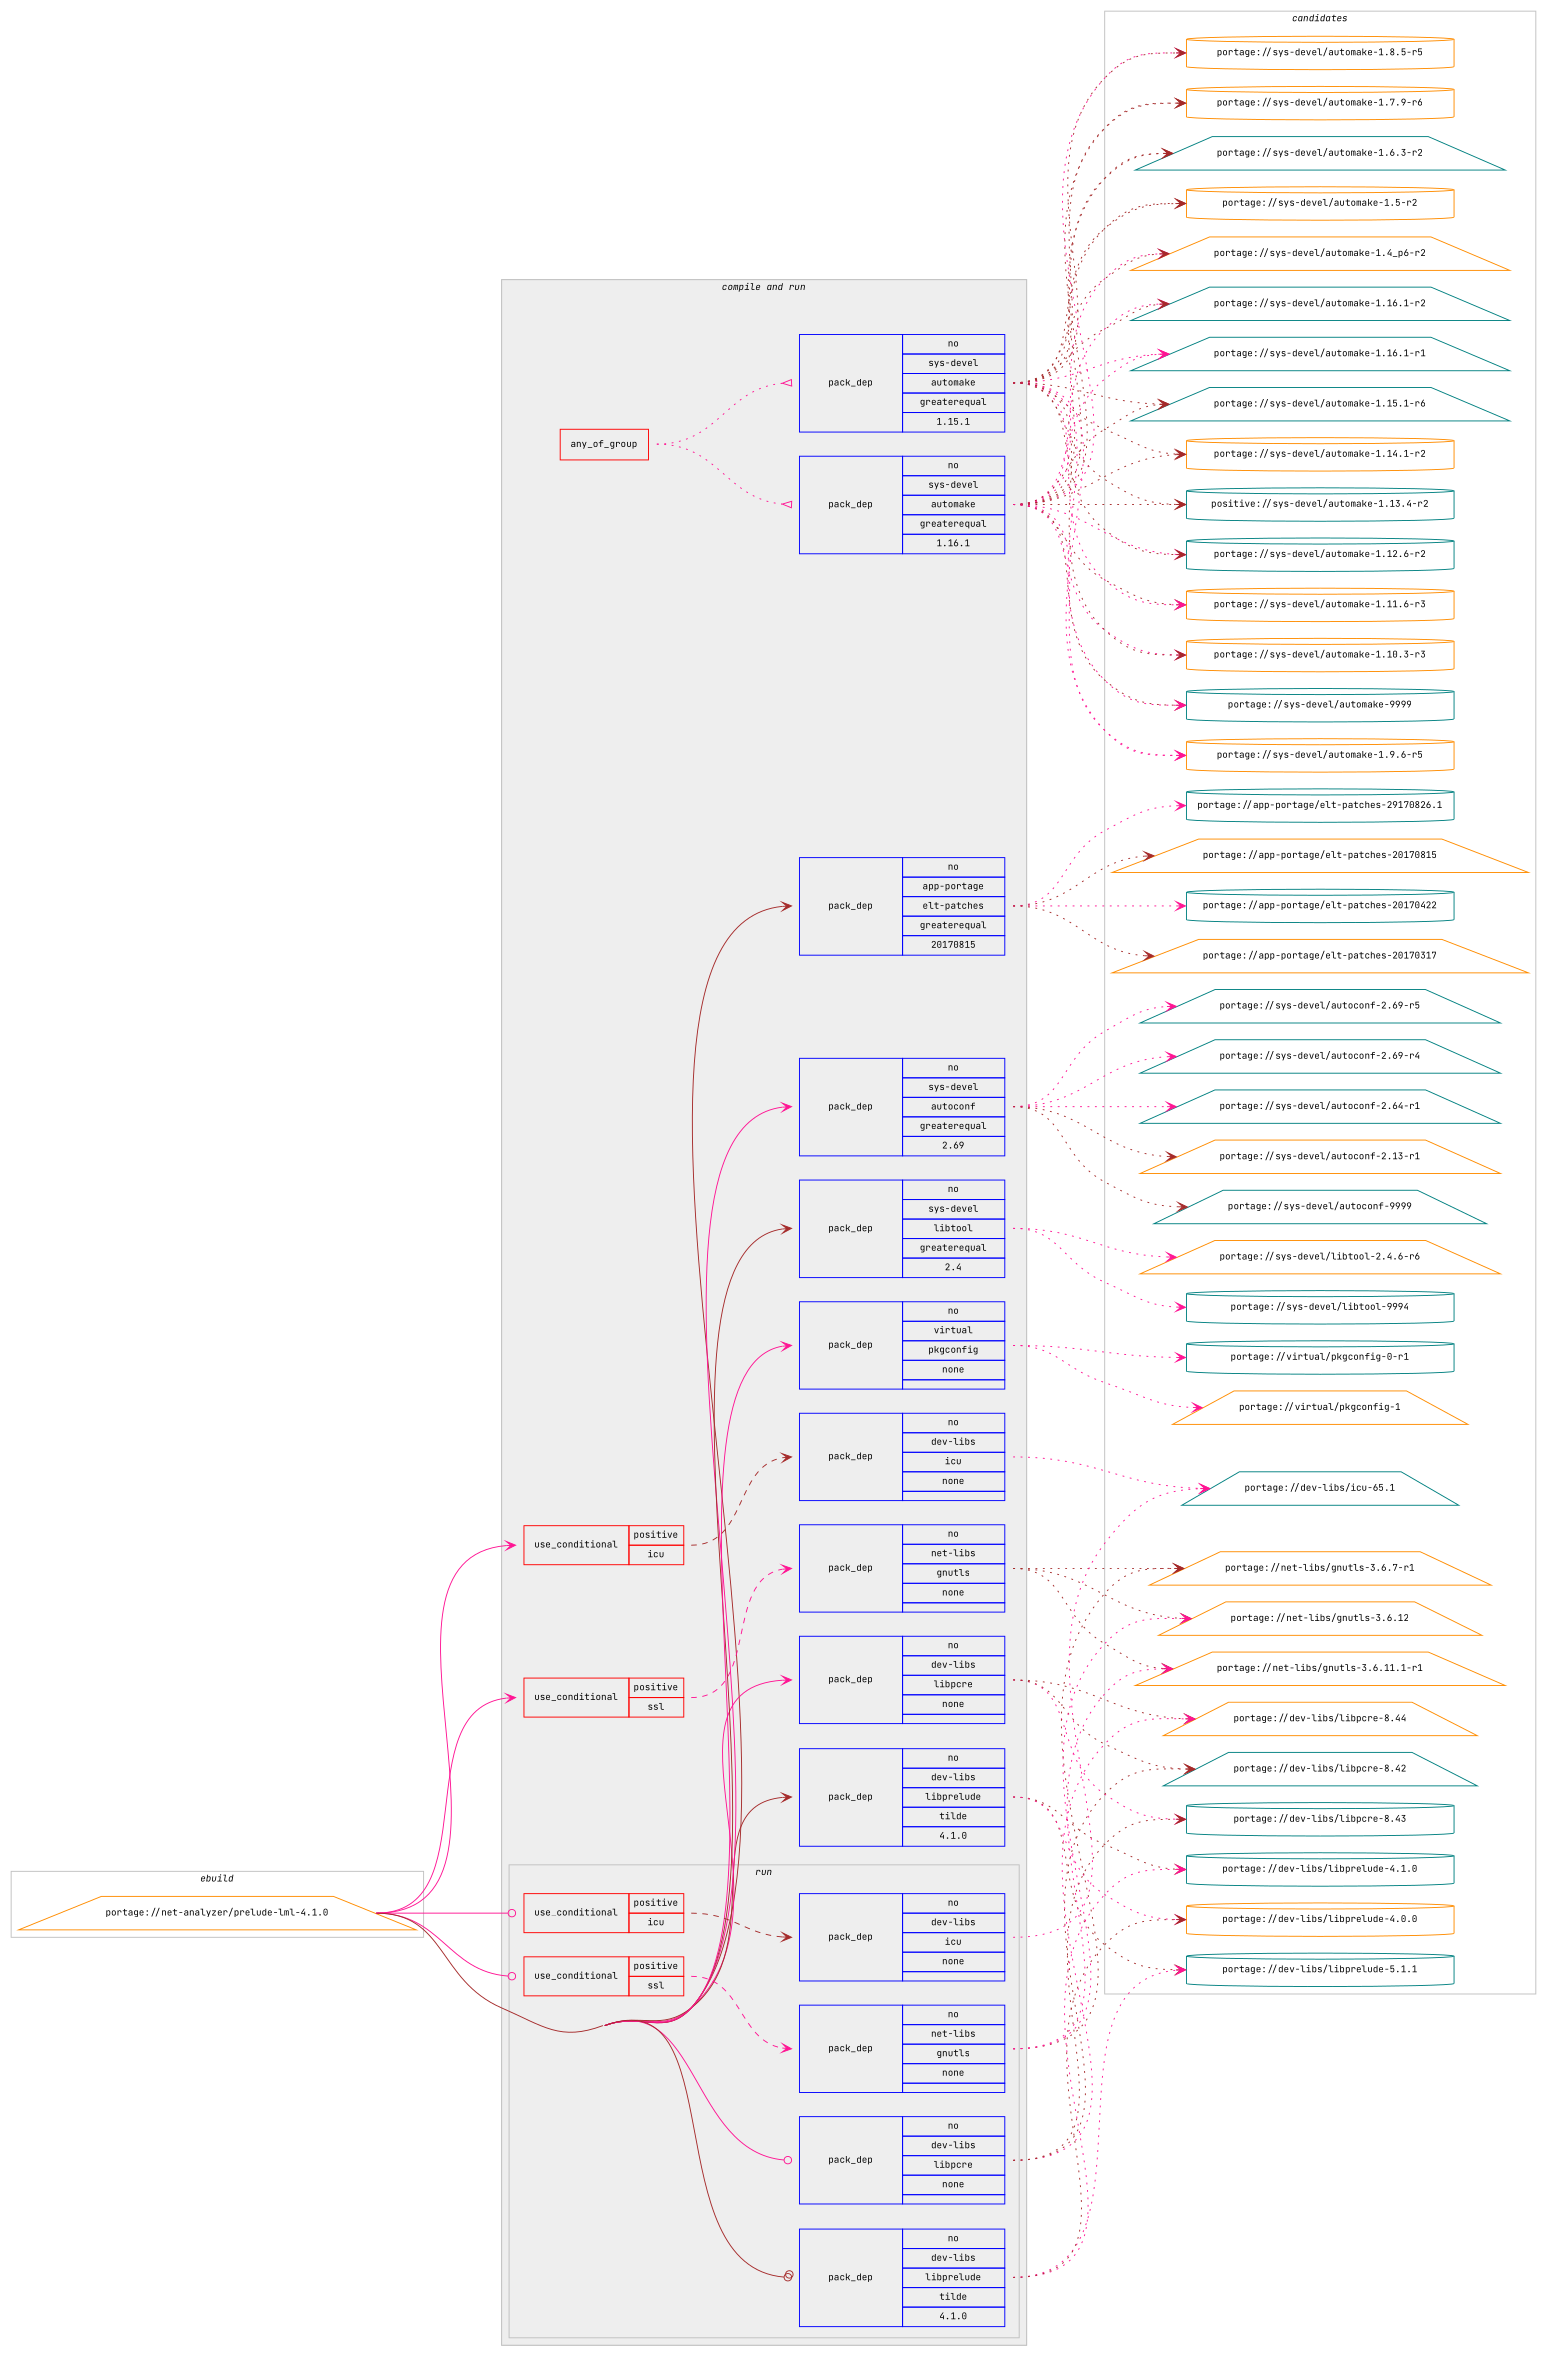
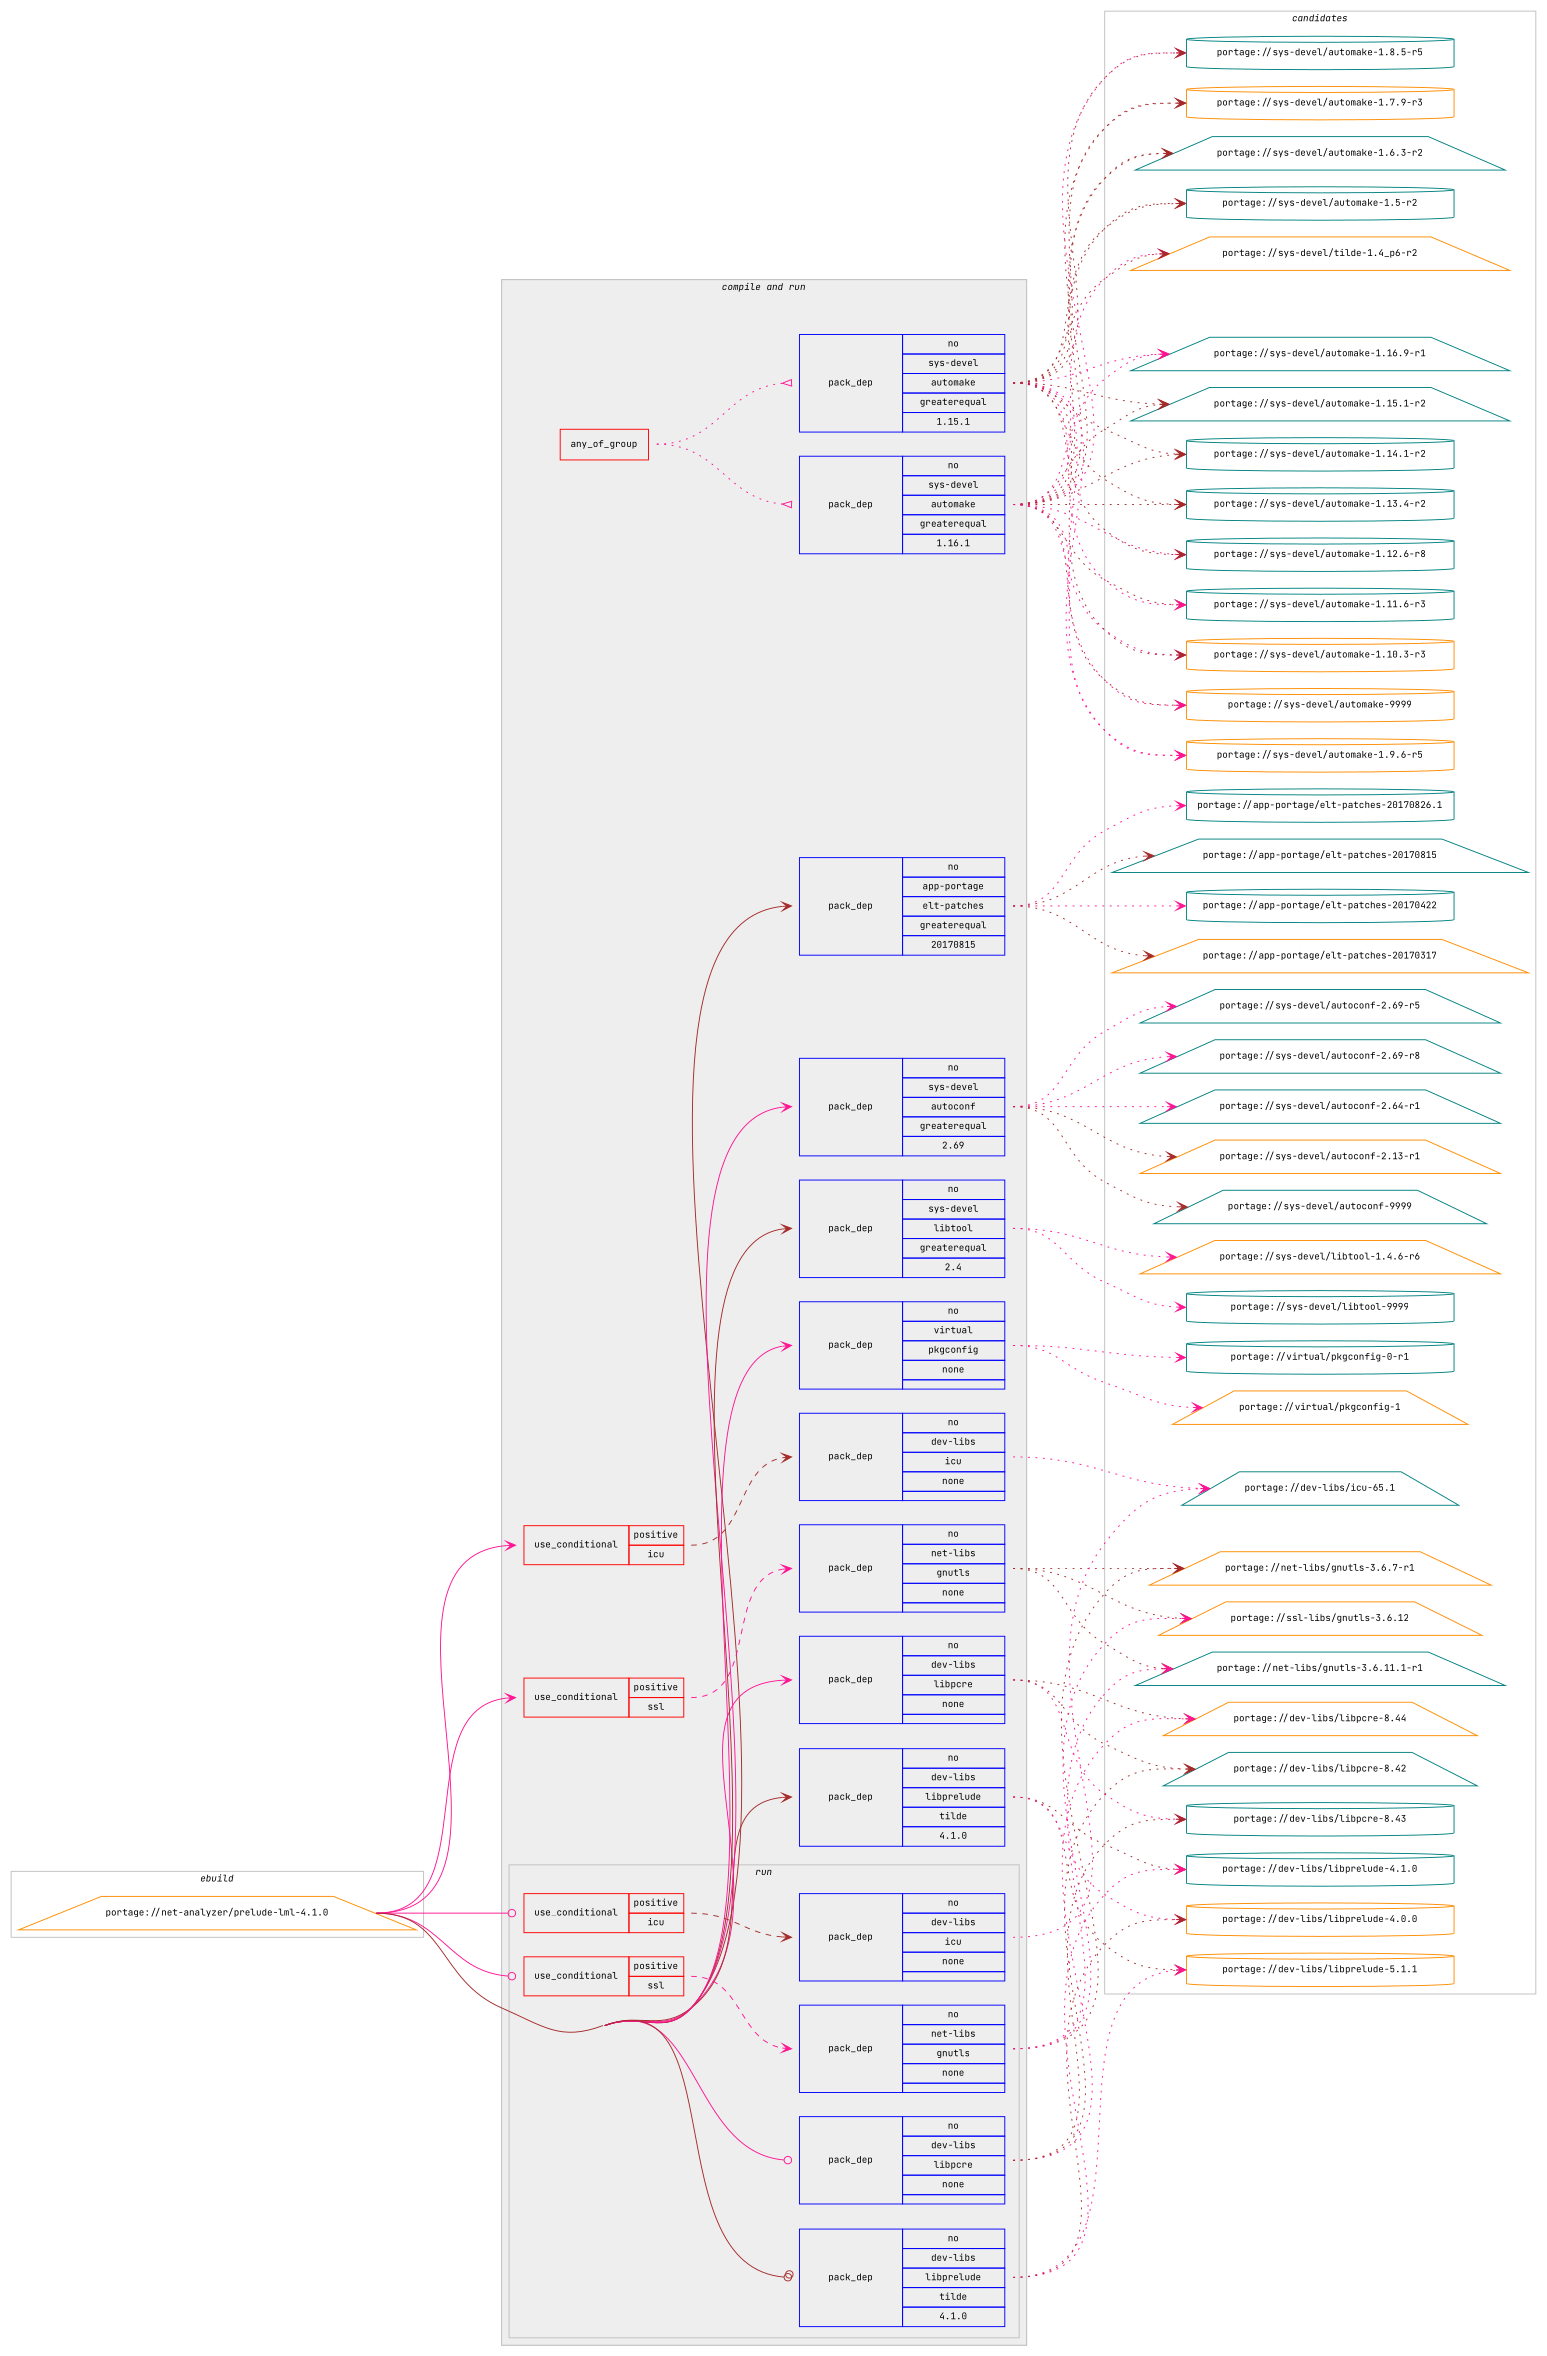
(1320, 53) -> (1320, 53)
(1320, 103) -> (1320, 103)
(1320, 203) -> (1320, 203)
(1320, 254) -> (1320, 254)
(1320, 304) -> none
(1320, 354) -> (1320, 354)
(1320, 404) -> (1320, 404)
(1320, 454) -> (1320, 454)
(1320, 505) -> (1320, 505)
(1320, 555) -> (1320, 555)
(1320, 605) -> (1320, 605)
(1320, 705) -> (1320, 705)
(1320, 806) -> (1320, 806)
(1320, 856) -> (1320, 856)
(1320, 1056) -> (1320, 1056)
(1320, 1257) -> (1320, 1257)
(1320, 1307) -> (1320, 1307)
(1320, 1619) -> (1320, 1619)
(1320, 1669) -> (1320, 1669)
(1320, 1970) -> (1320, 1970)
